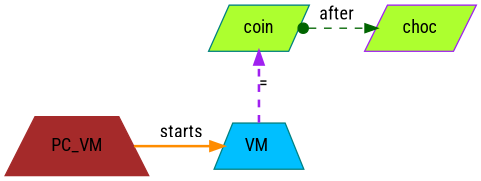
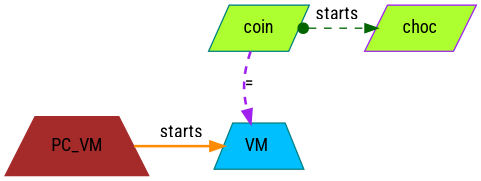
(337, 15) -> (337, 15)
(259, 94) -> (244, 81)
